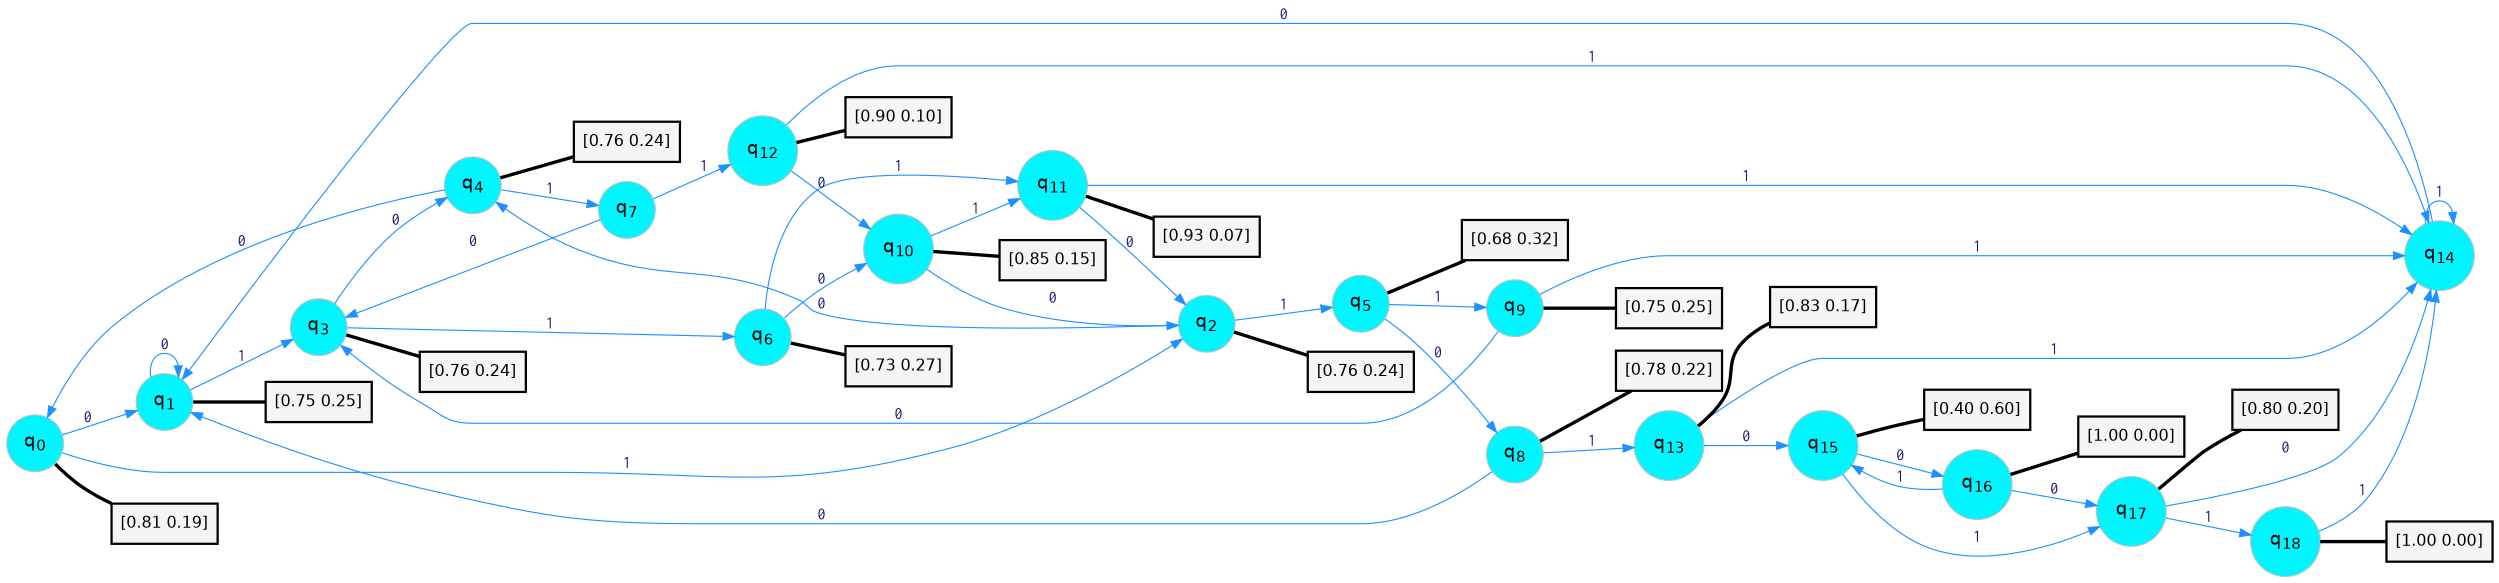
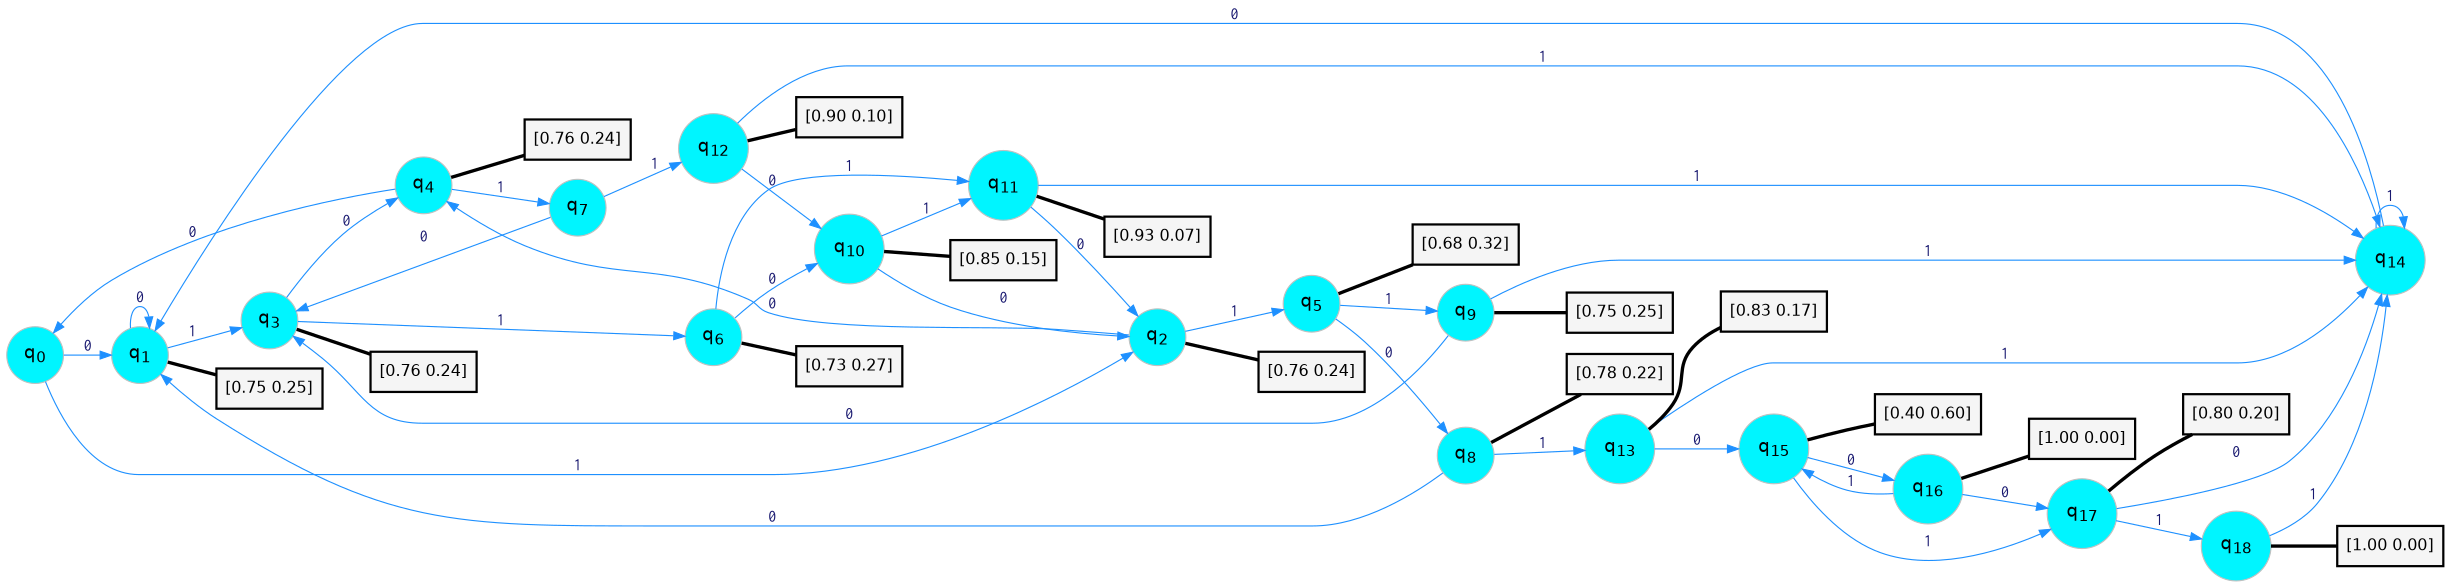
(165, 524) -> none
